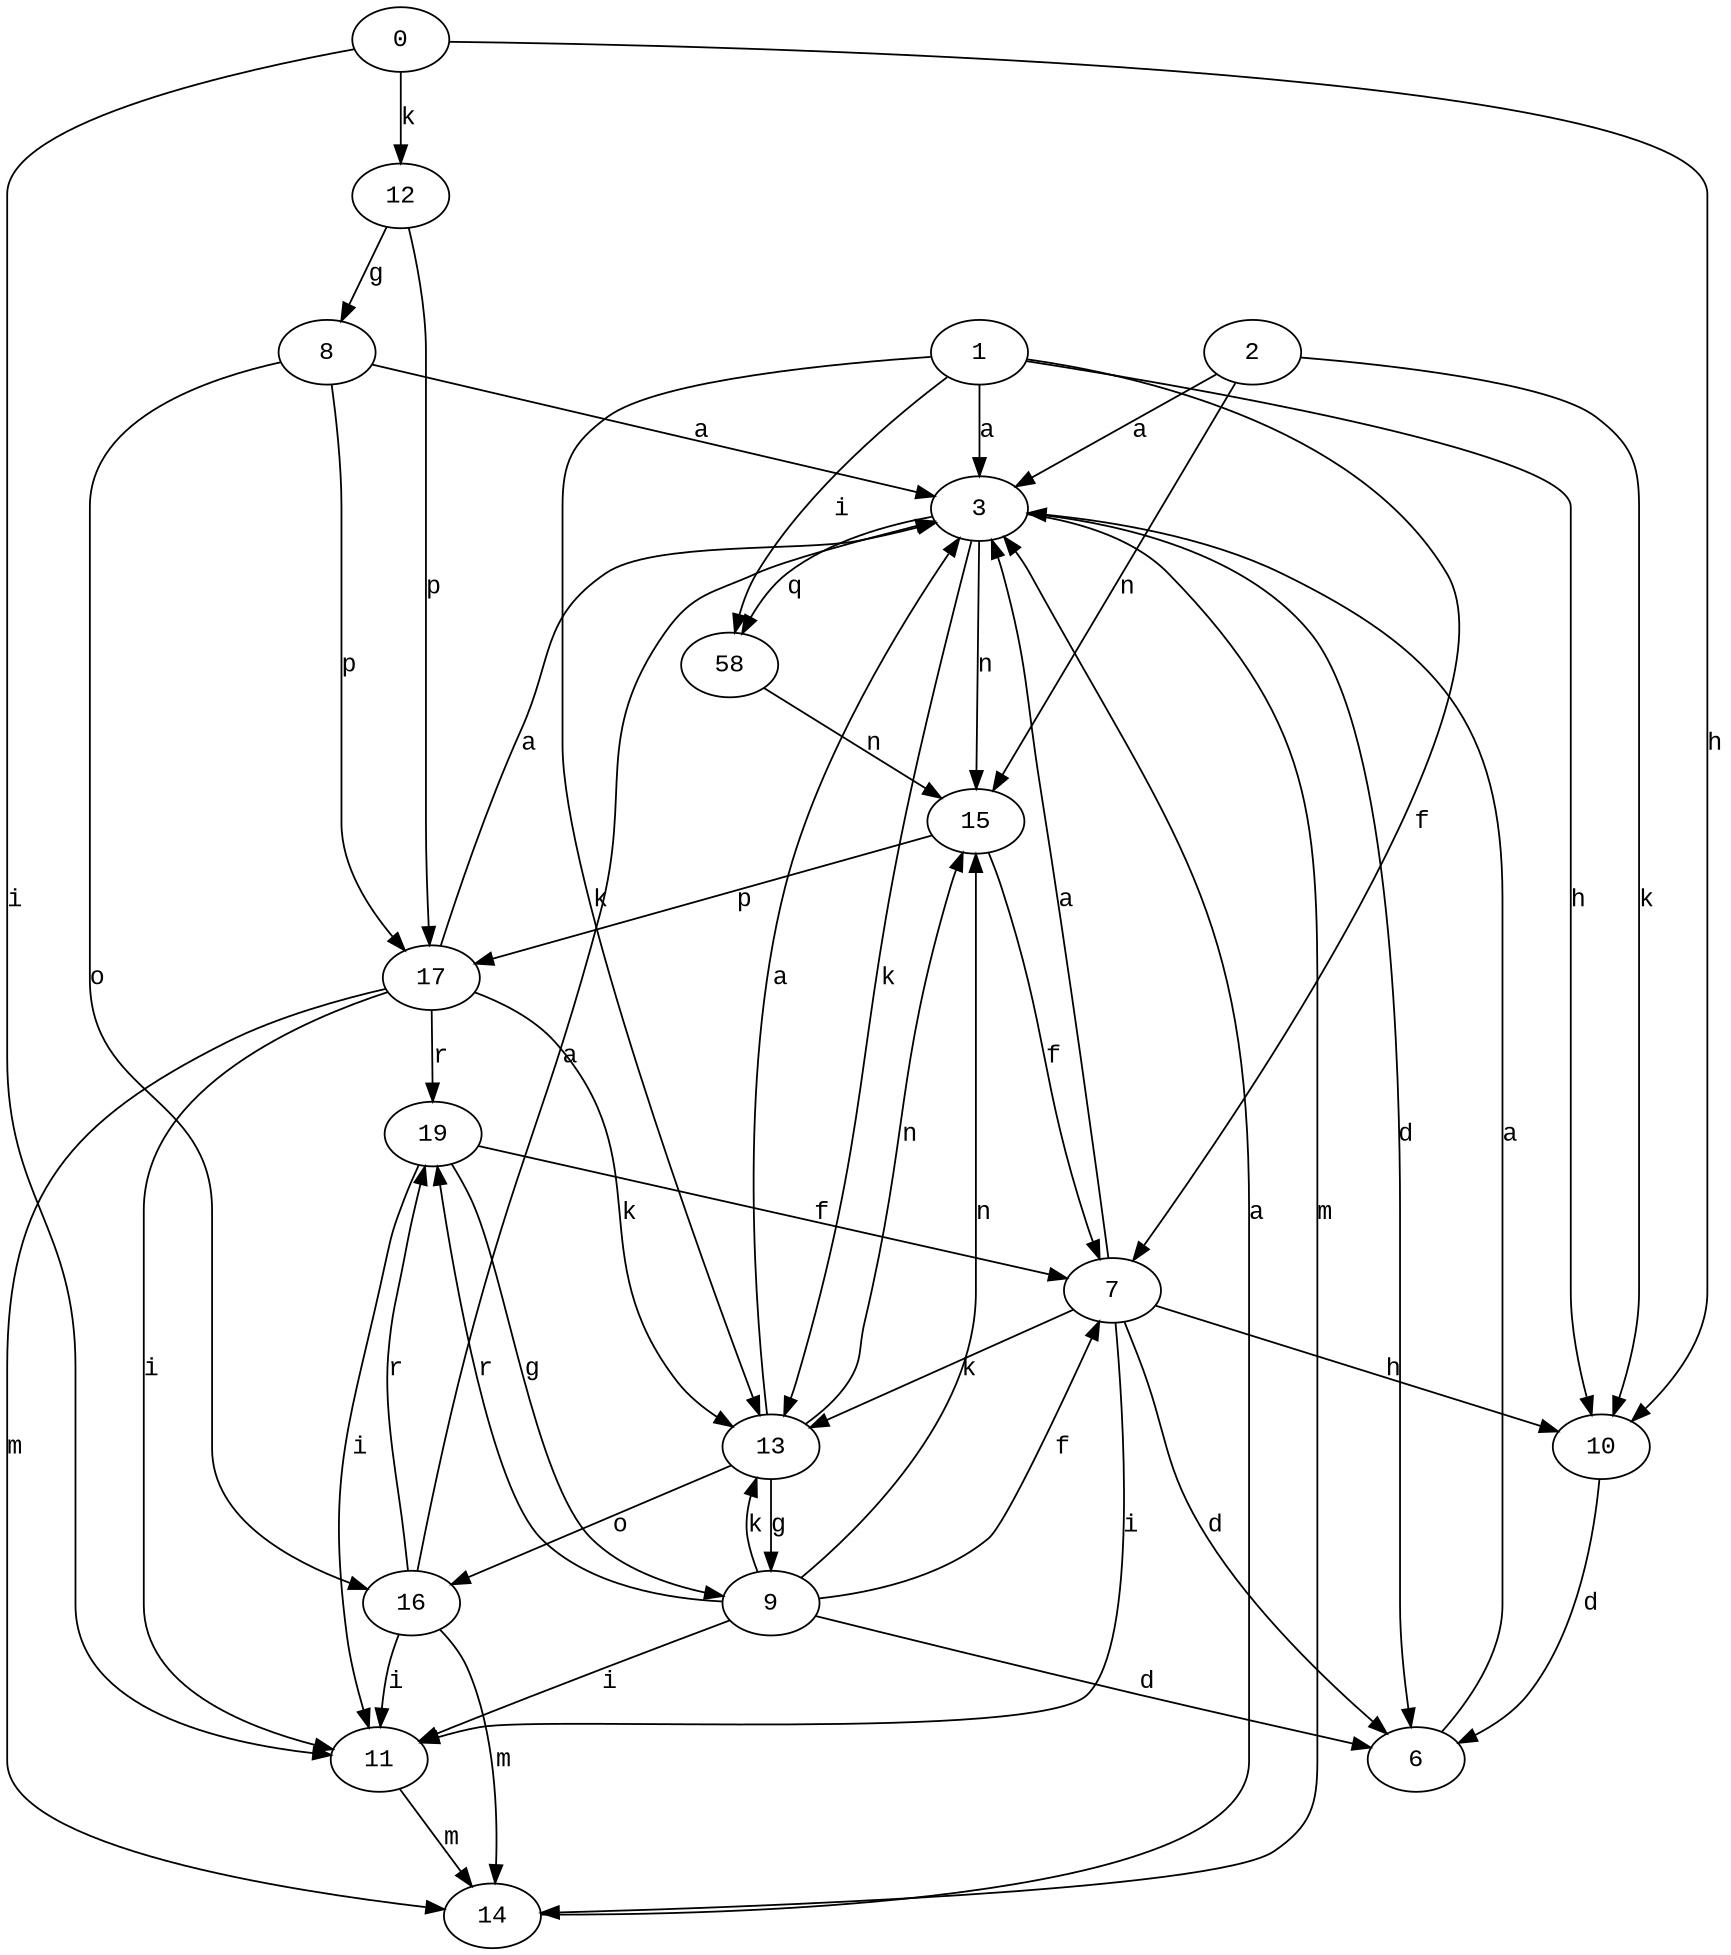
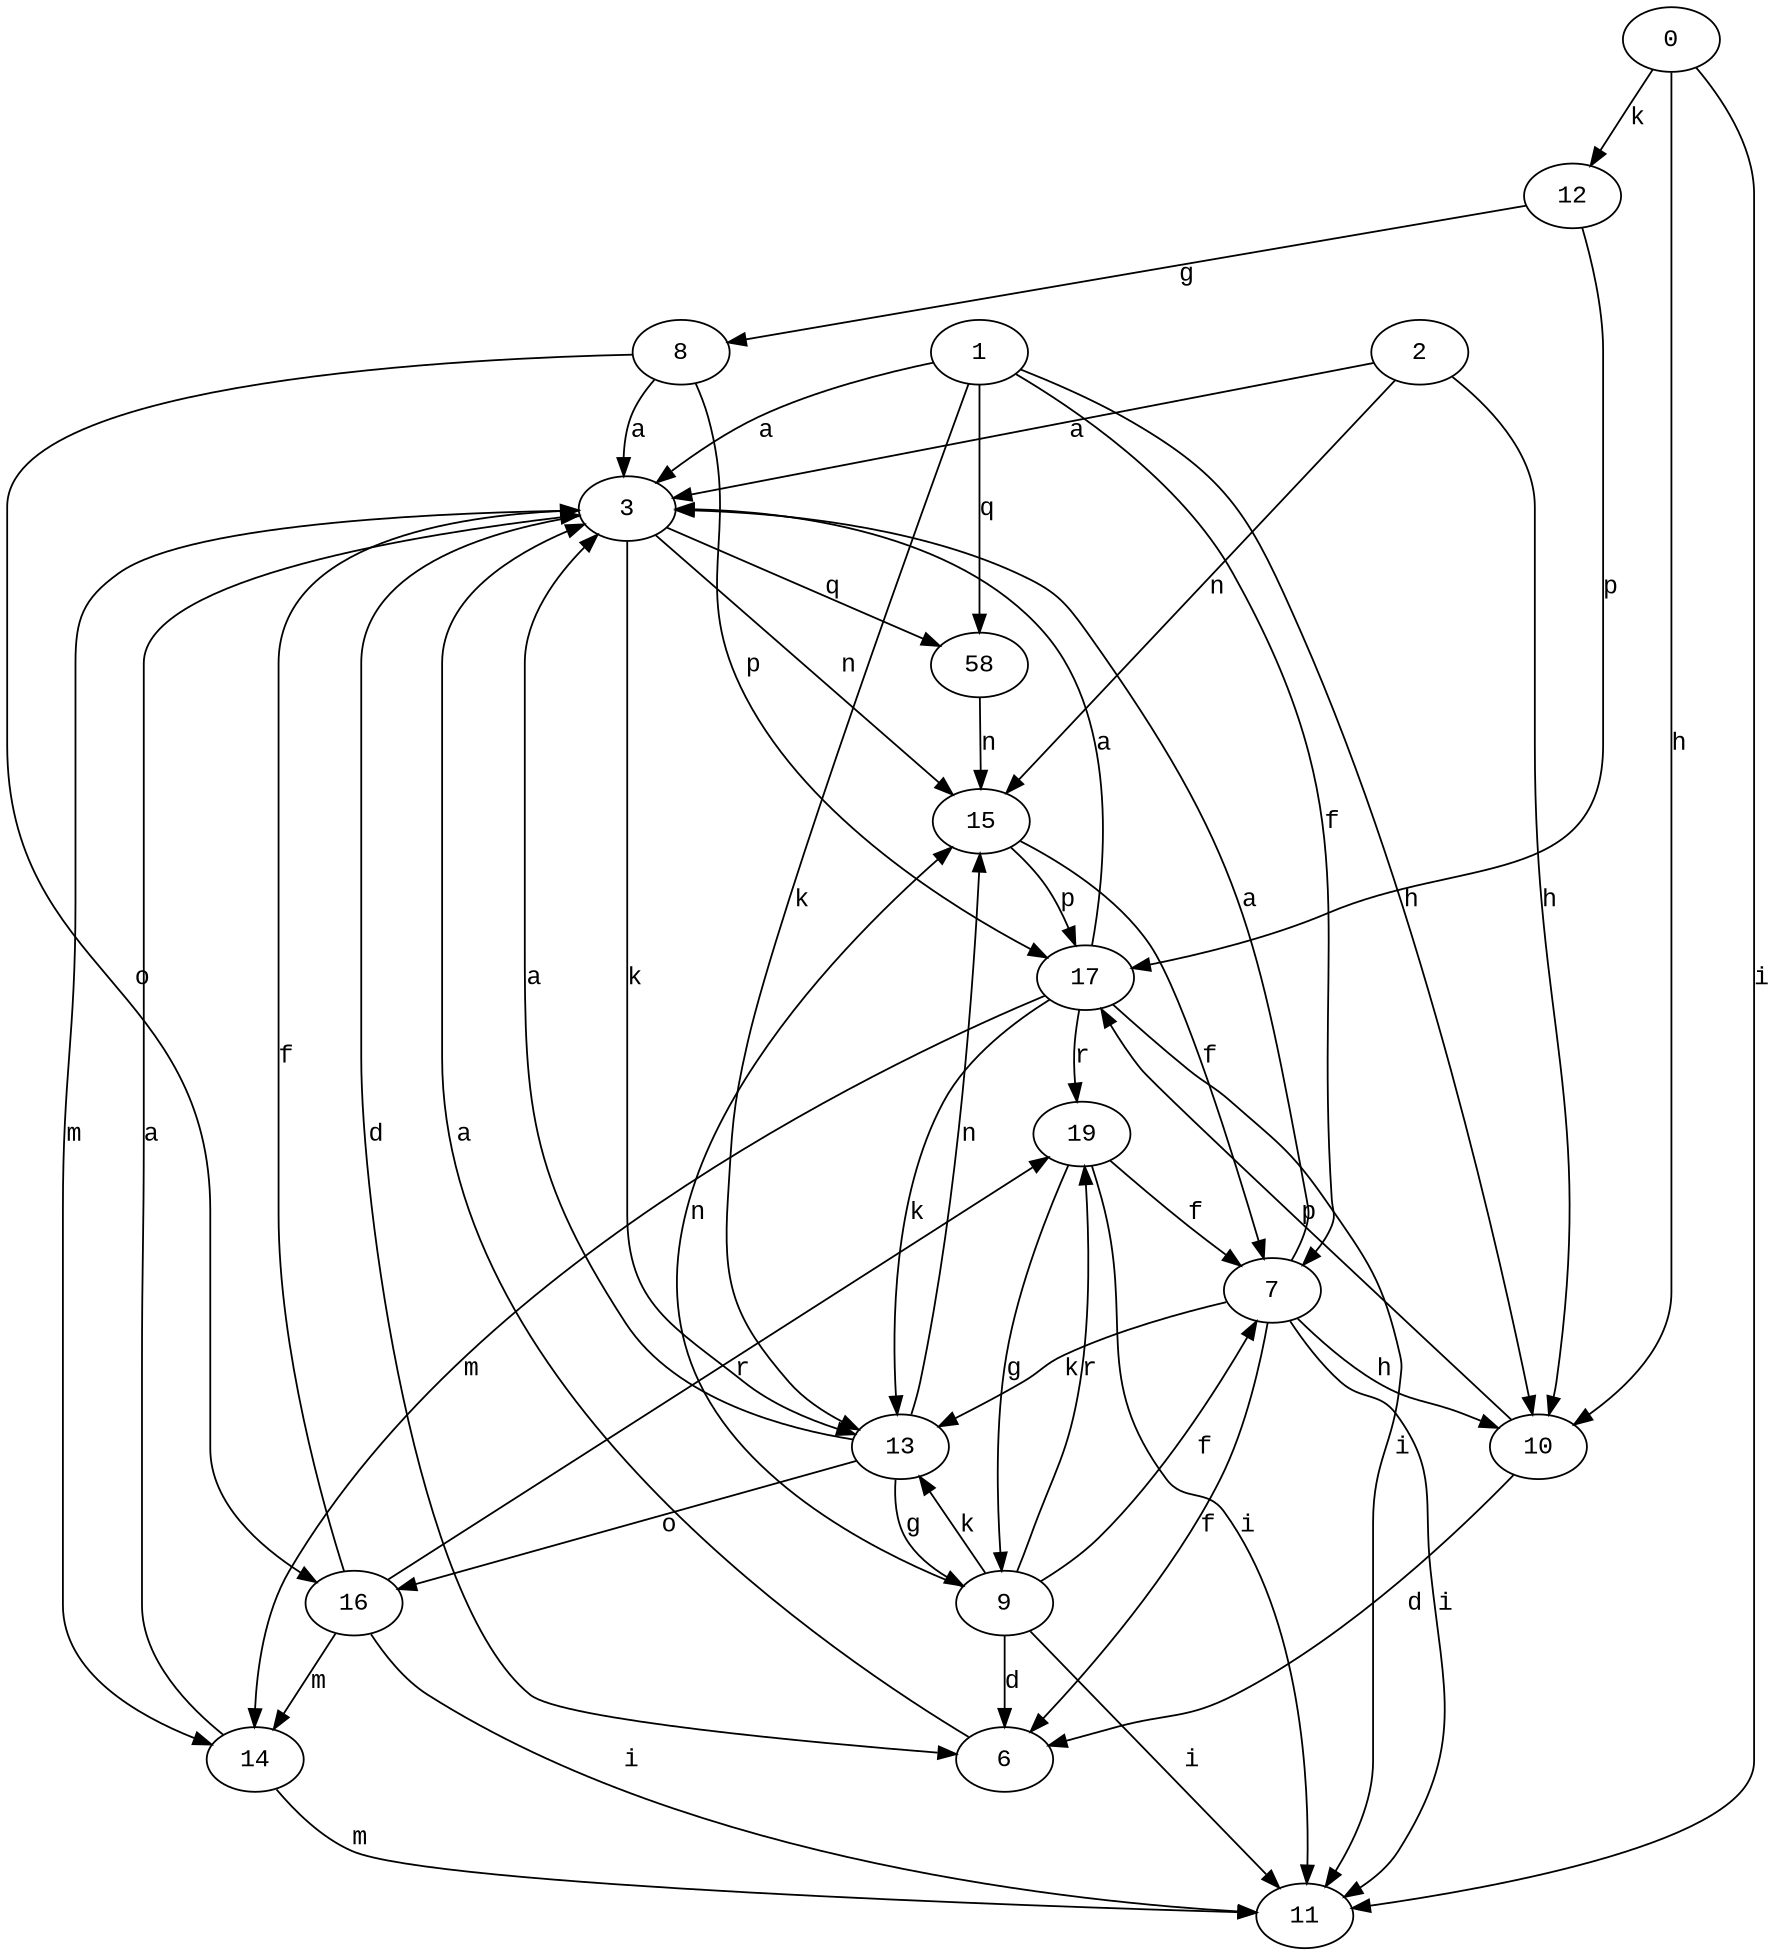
(842, 509) -> (988, 509)
(1647, 900) -> (1550, 900)
(571, 1056) -> (287, 1056)
none -> (1295, 1217)
(1216, 1525) -> (1209, 1525)
(430, 1830) -> (745, 1892)
